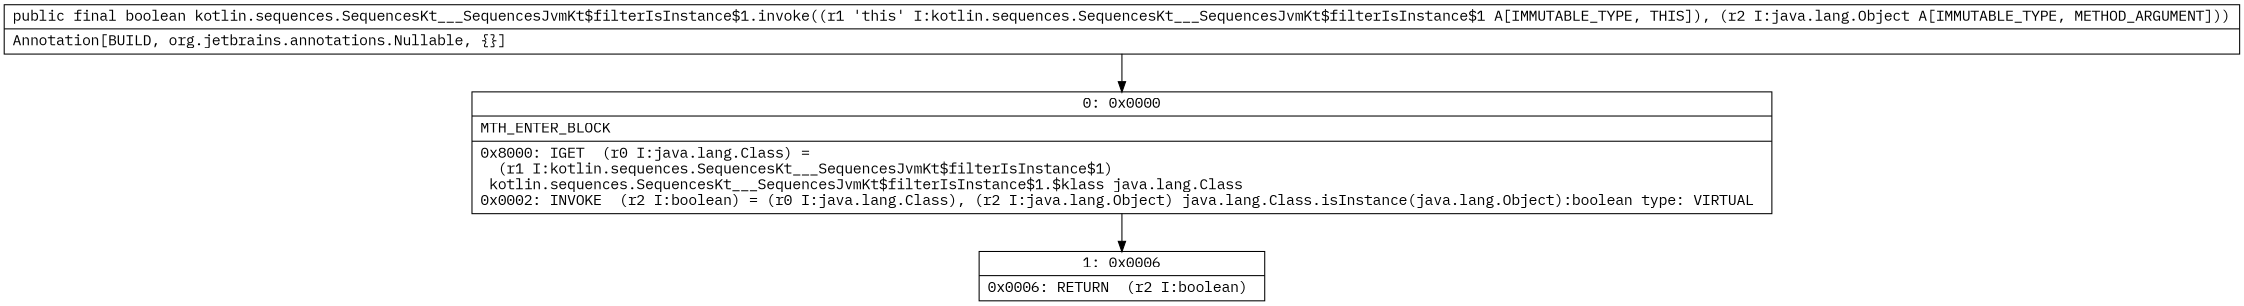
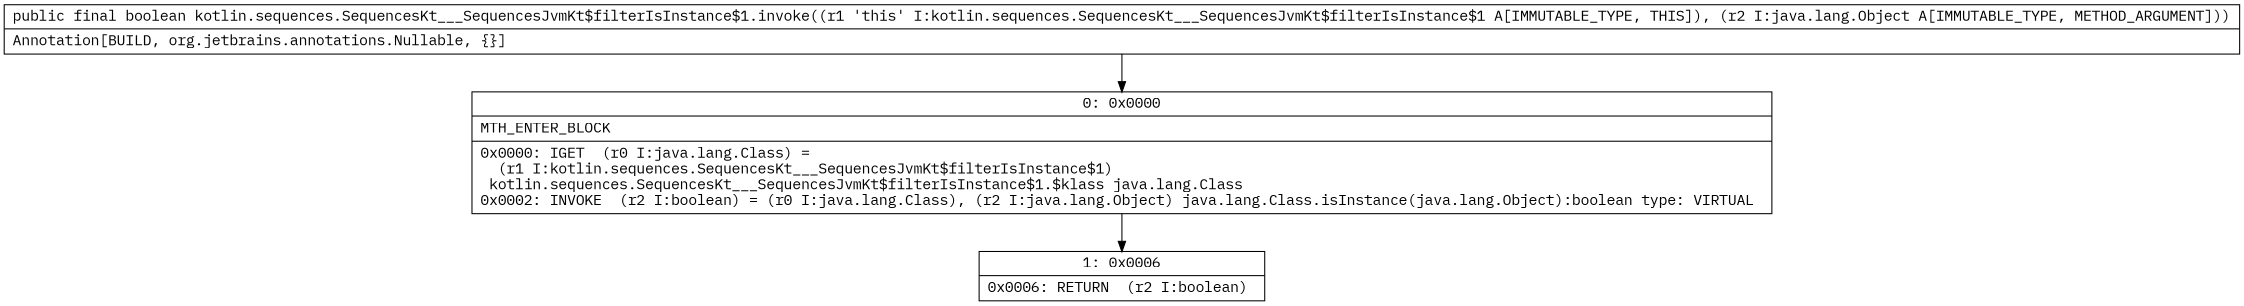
(649, 153) -> (649, 153)
